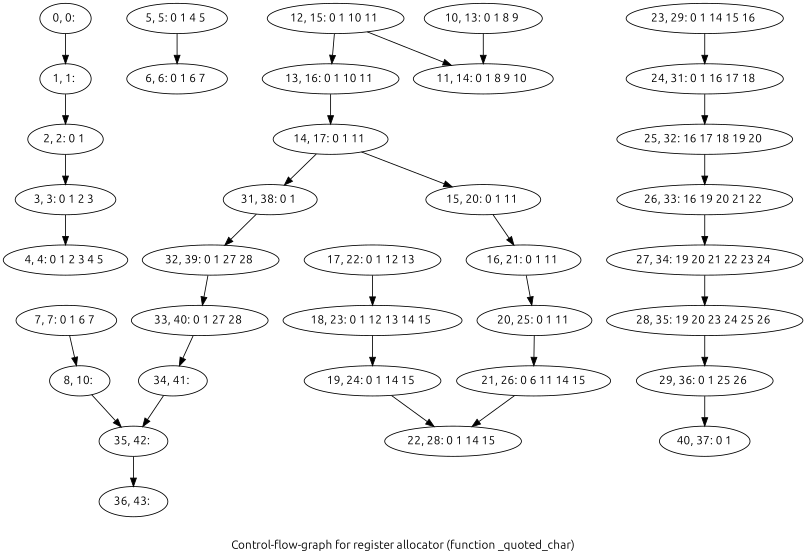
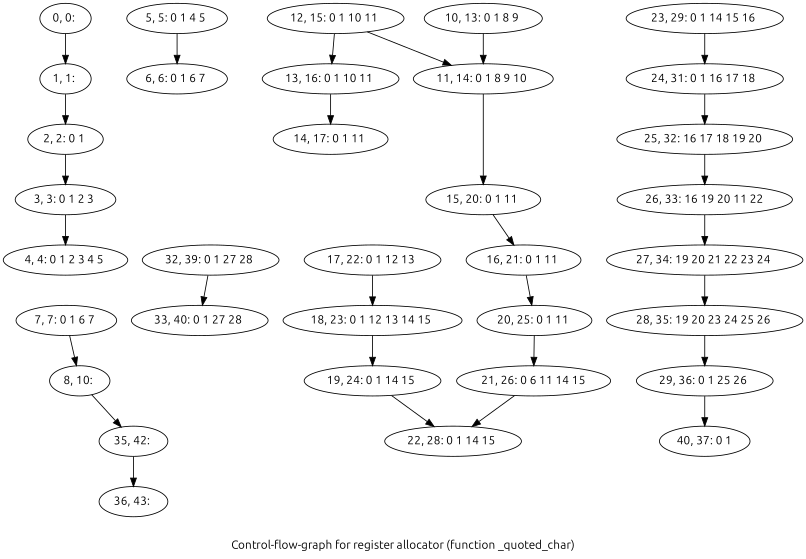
(403, 168) -> (483, 135)
(270, 200) -> none
(705, 200) -> (705, 200)
(173, 381) -> none
